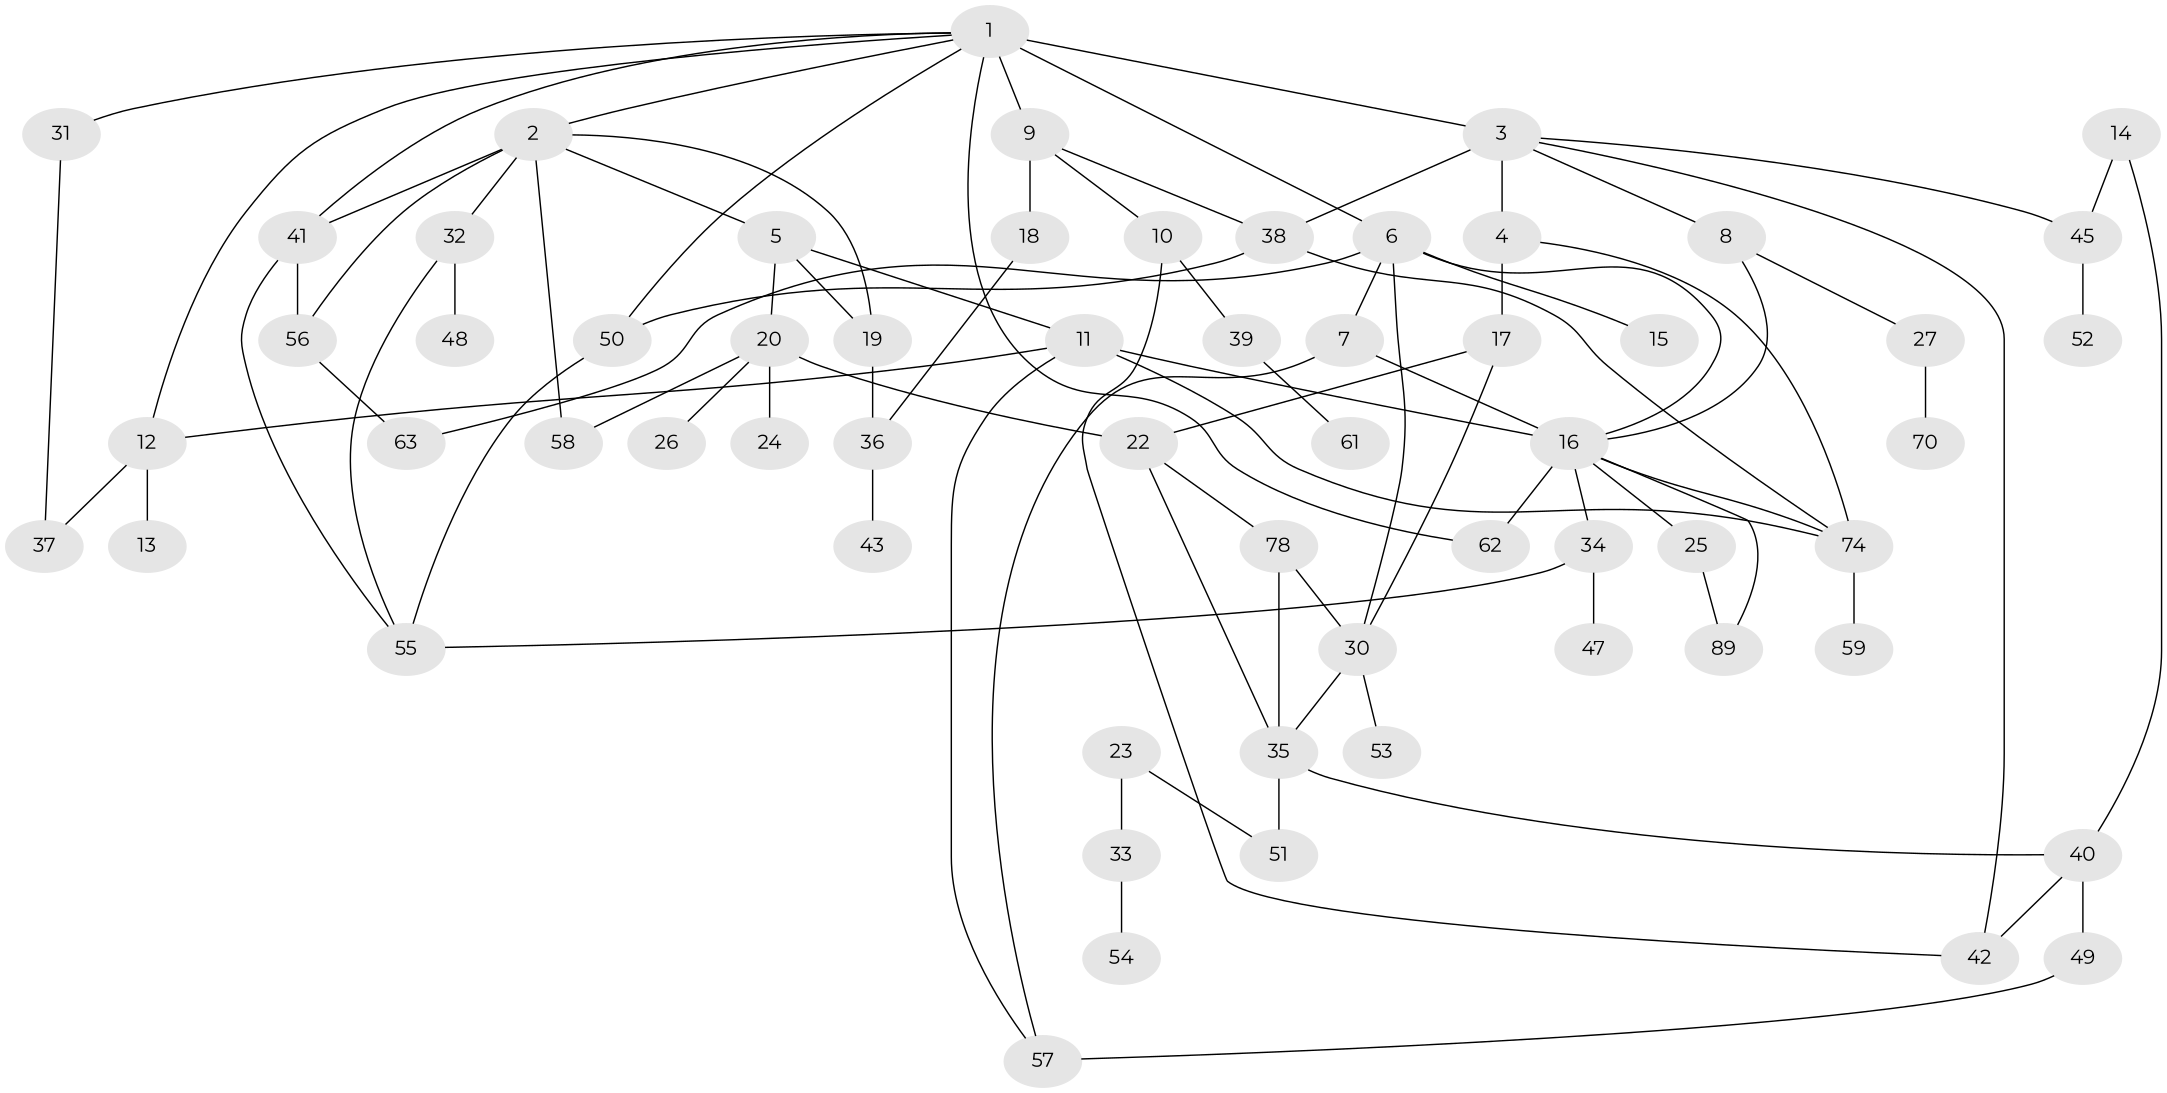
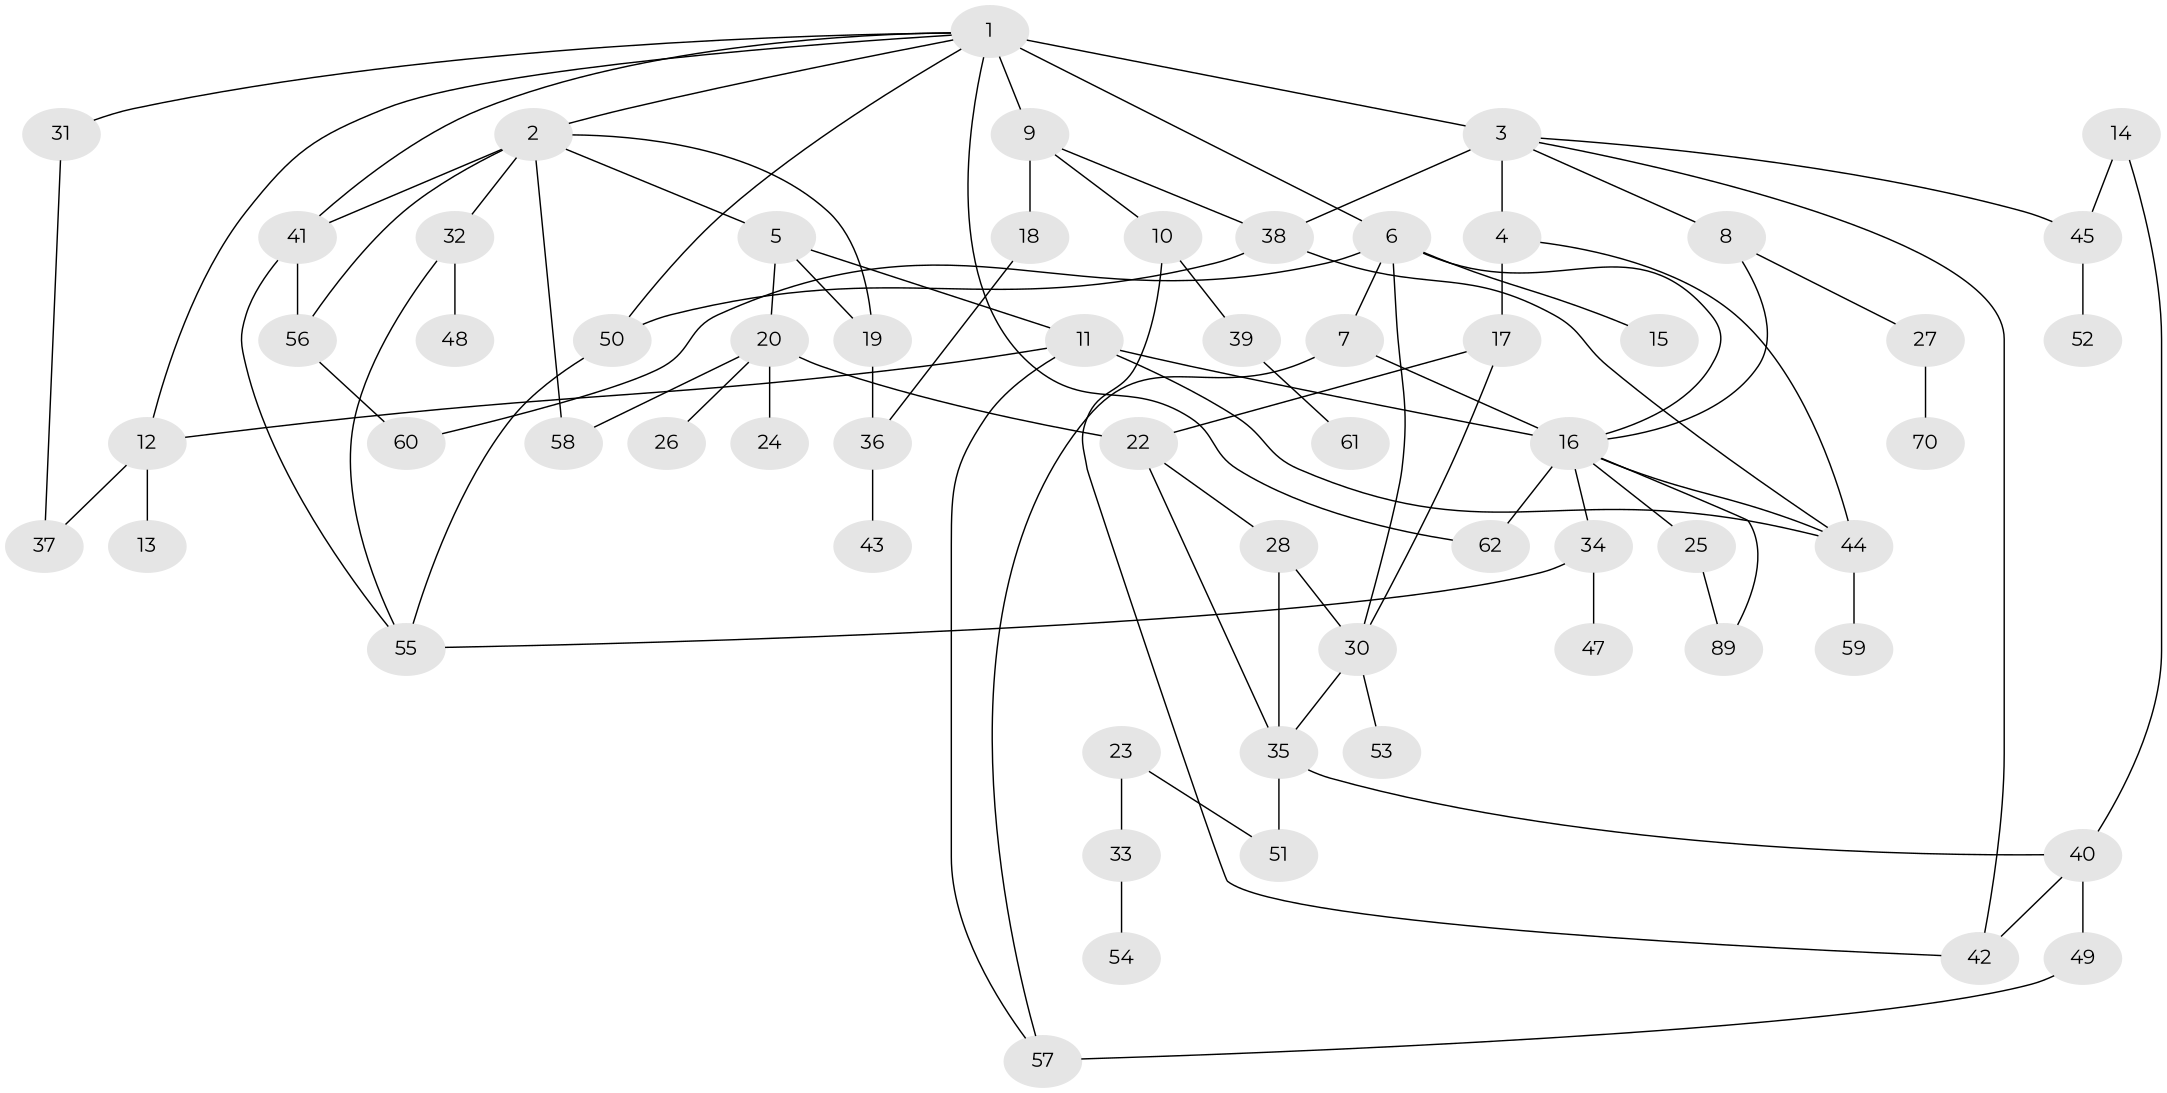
(406, 443) -> (406, 443)
(1279, 546) -> (1279, 546)
(1854, 546) -> (1854, 546)
